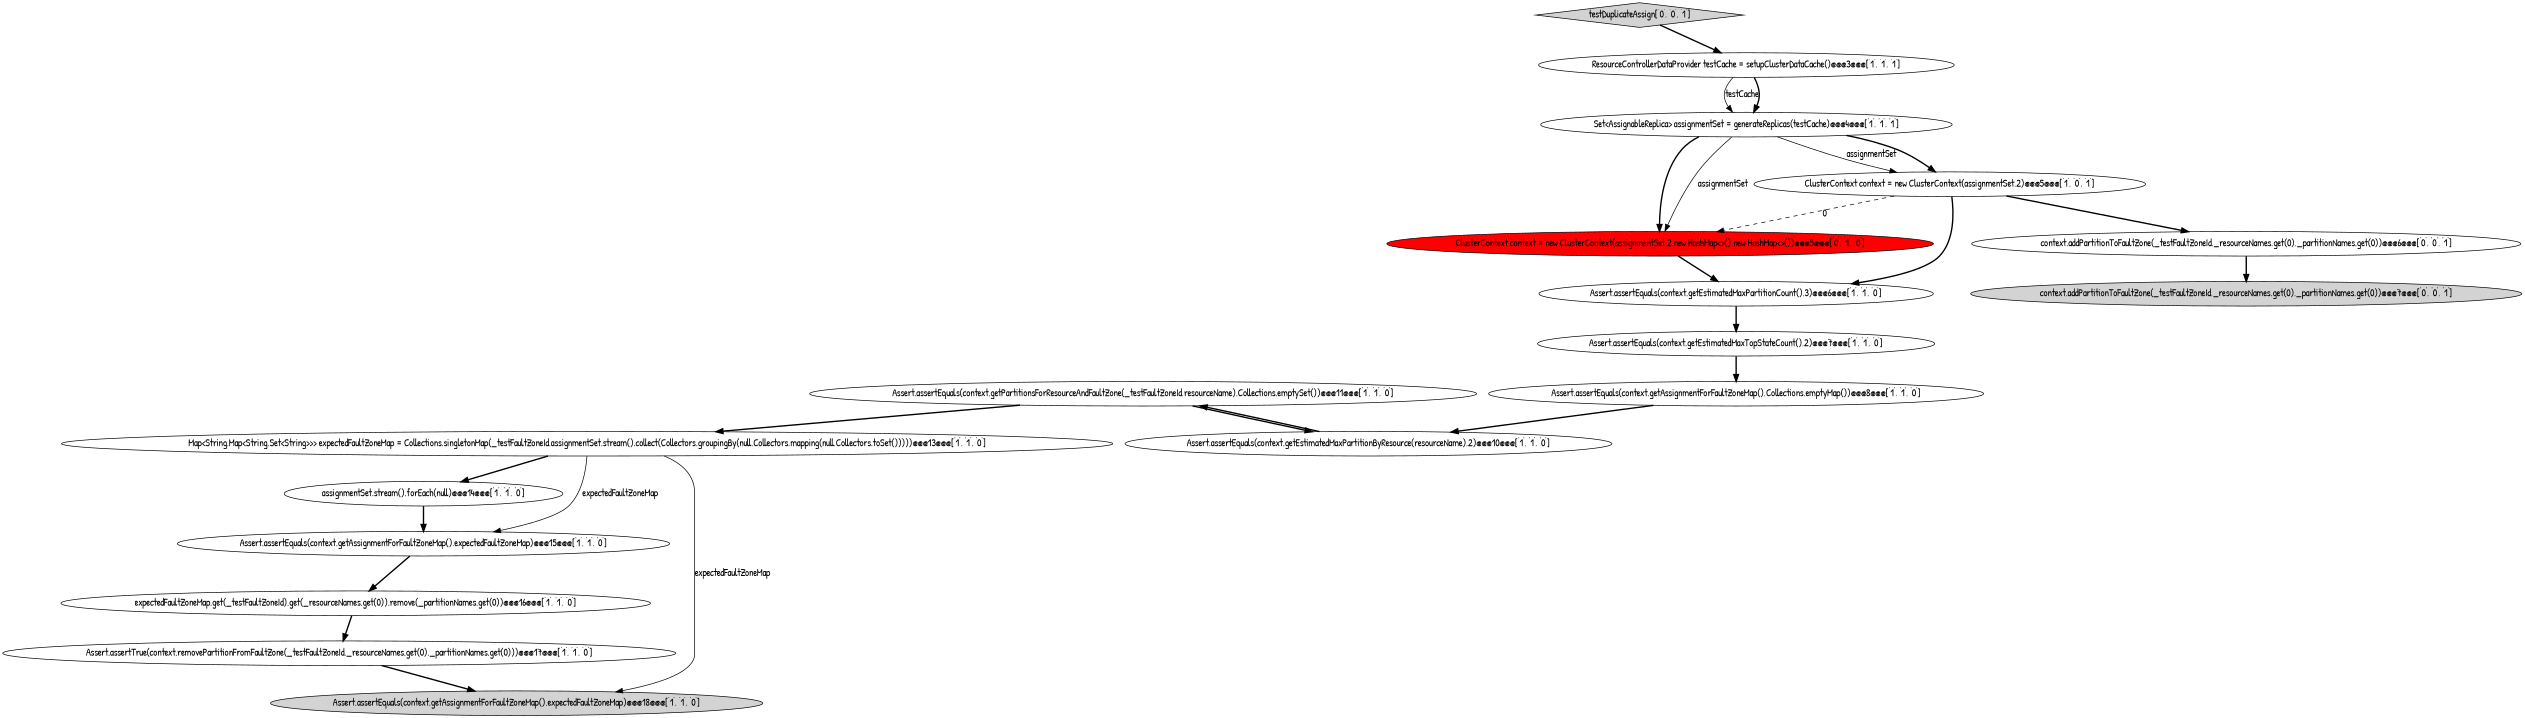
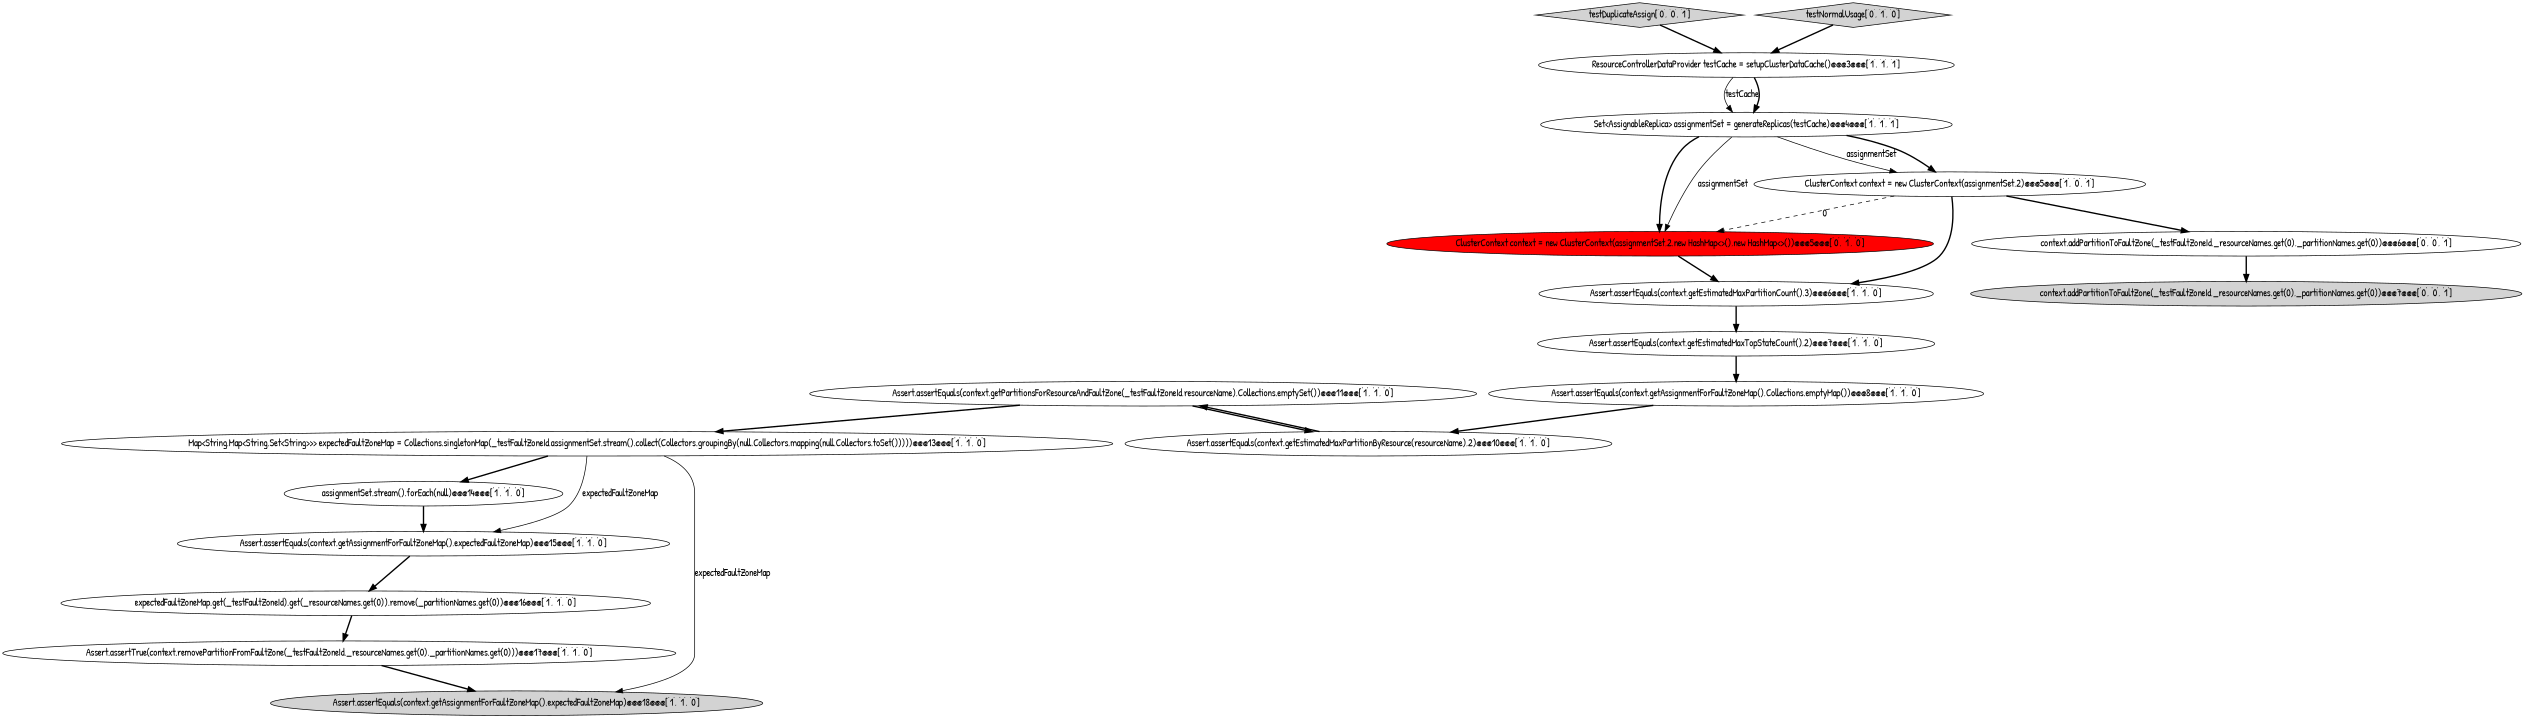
none -> (1853, 15)
